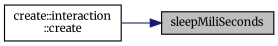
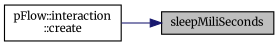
(63, 23) -> (63, 23)
